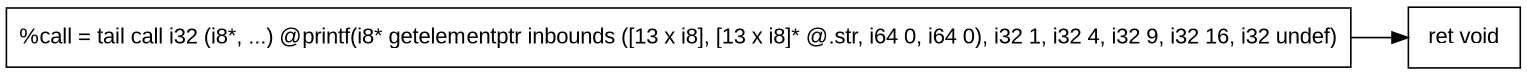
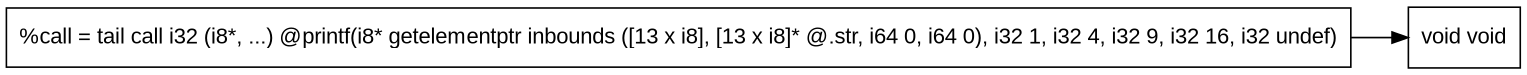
(1464, 38) -> (1464, 38)
